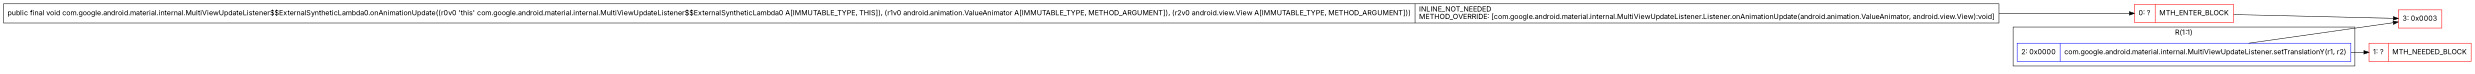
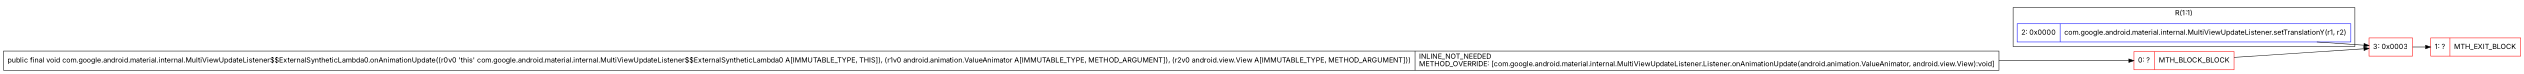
(2194, 13) -> (2194, 60)
(2358, 52) -> (2419, 47)
(2430, 52) -> (2485, 47)
